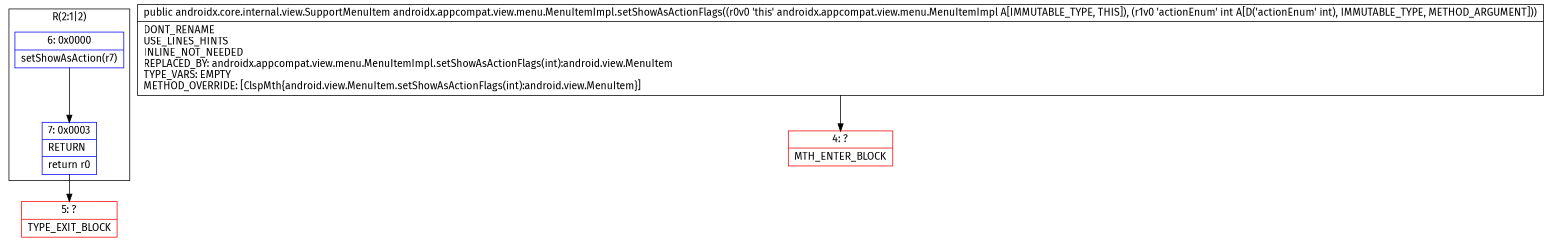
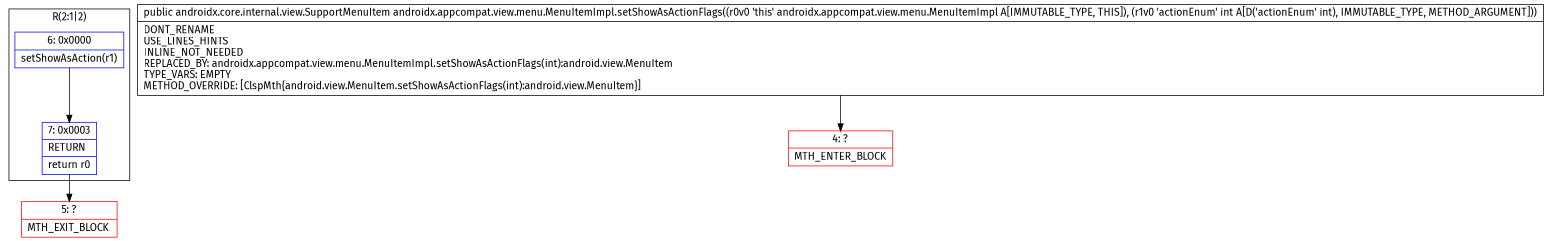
(69, 59) -> (69, 59)
(69, 228) -> (68, 228)
